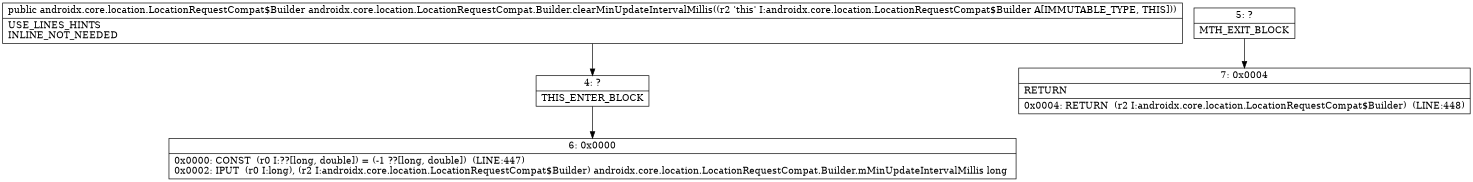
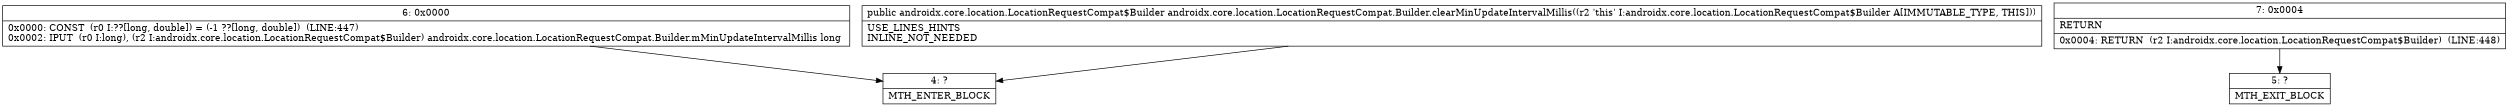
(1244, 50) -> (2280, 58)
(593, 98) -> (939, 96)
(593, 119) -> (733, 63)
